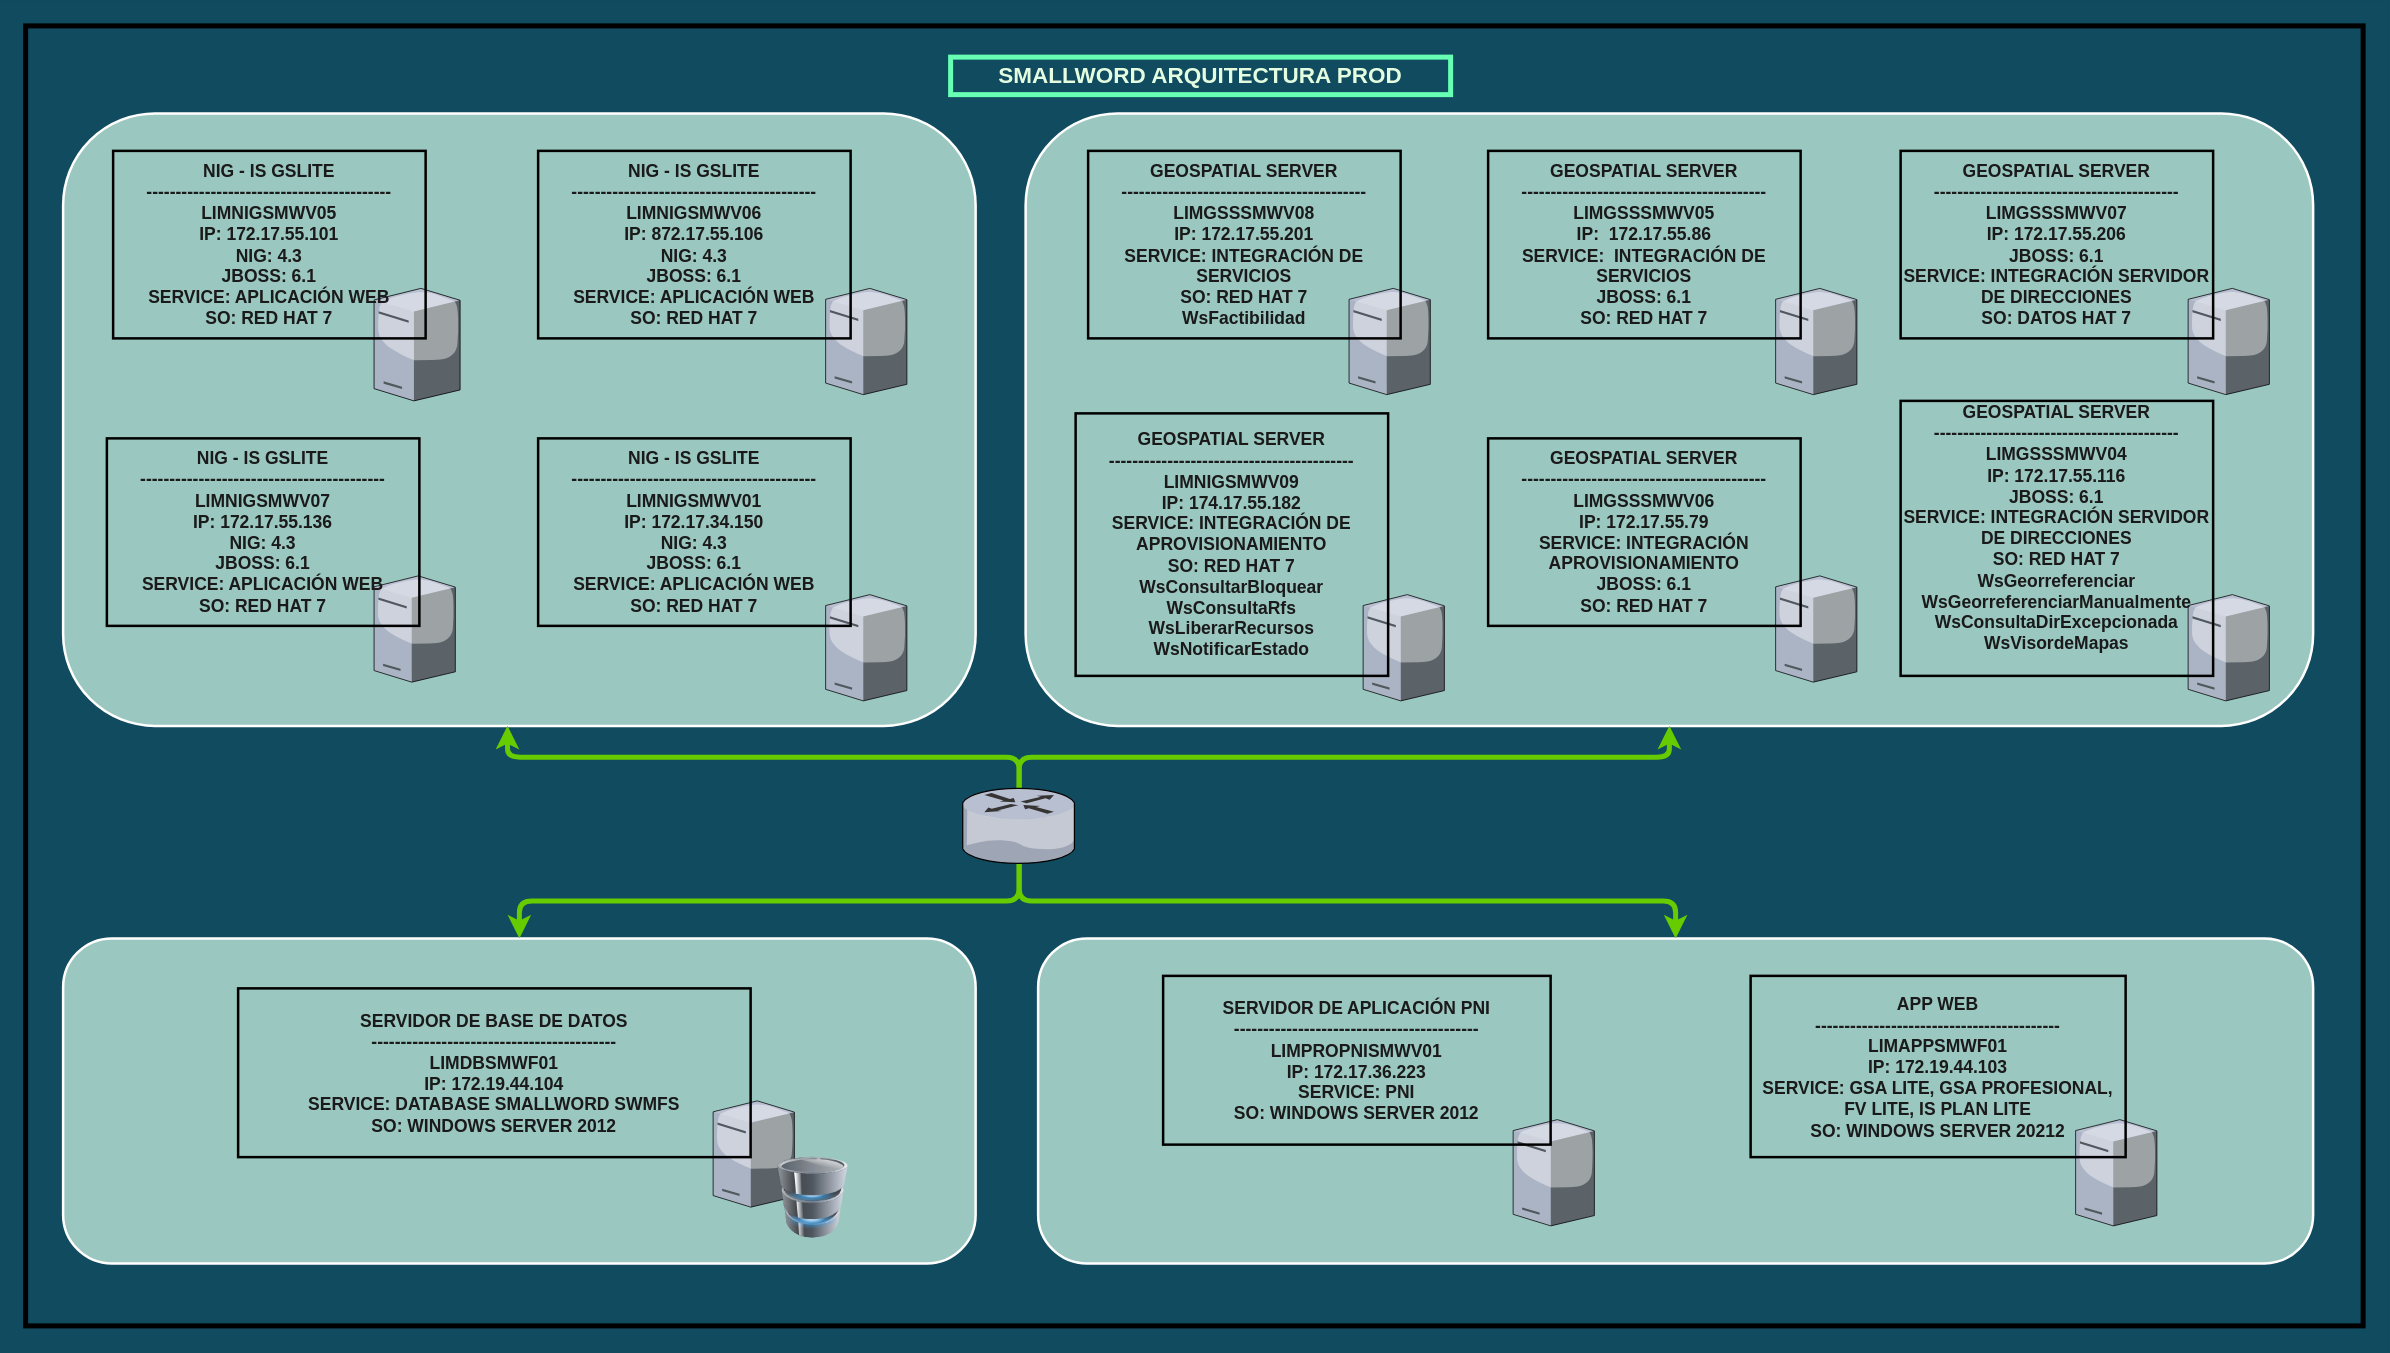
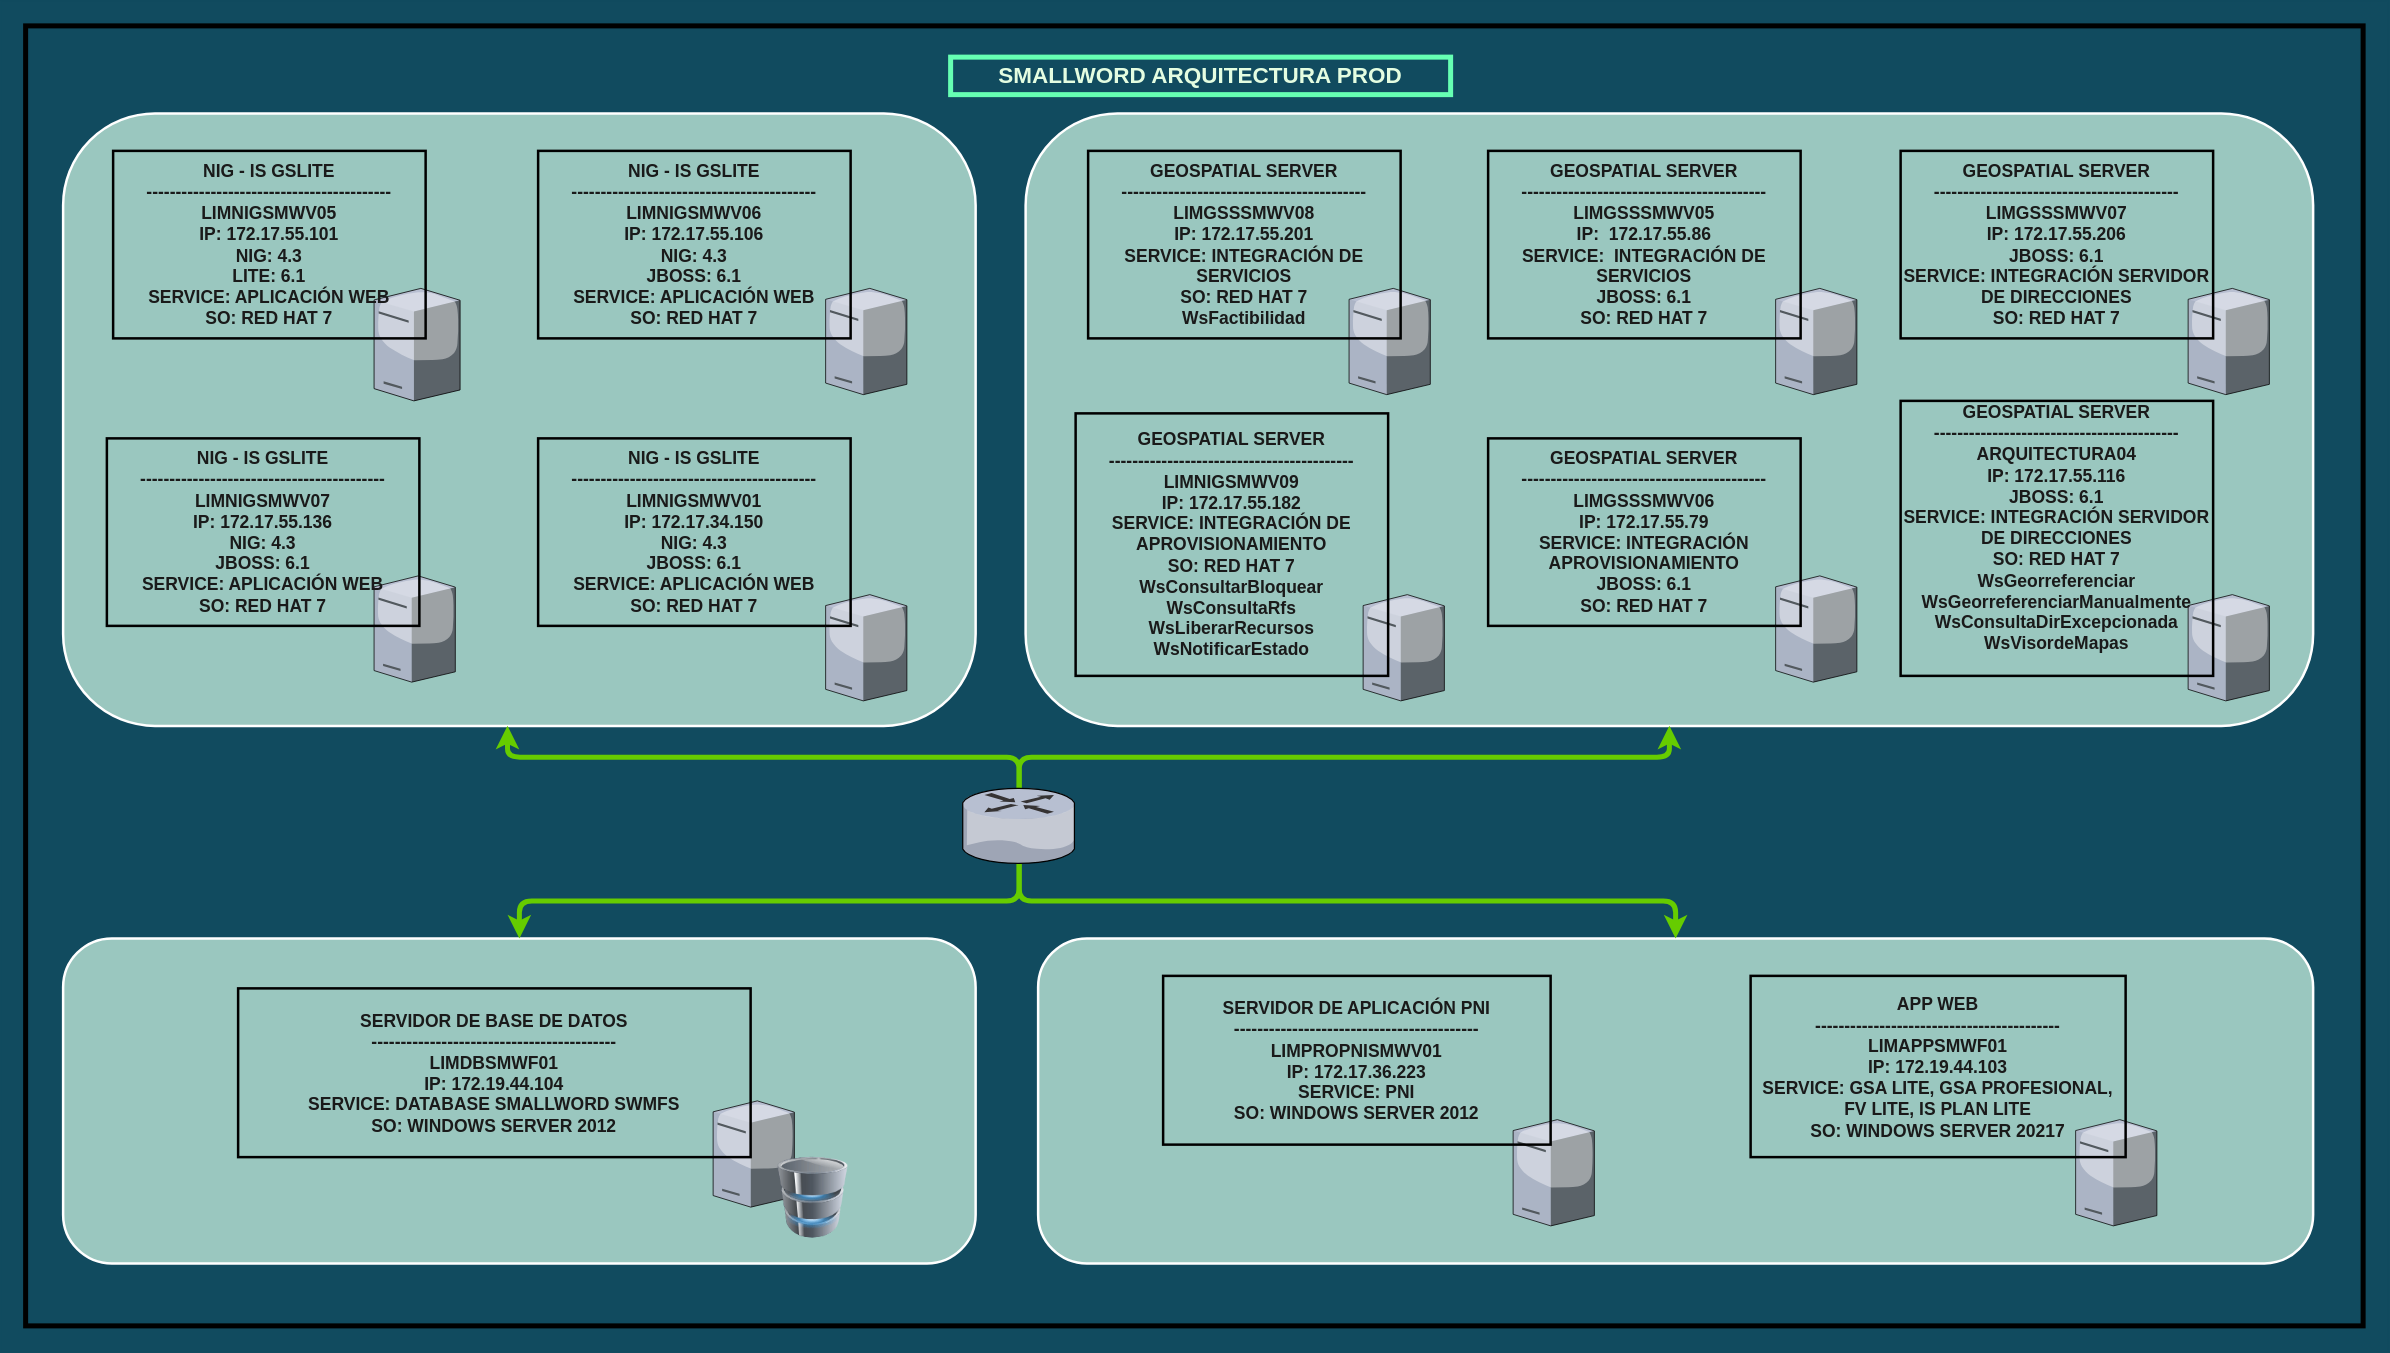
(269, 244) -> (269, 244)
(694, 244) -> (694, 244)
(2057, 244) -> (2057, 244)
(2057, 538) -> (2057, 538)
(1232, 544) -> (1232, 544)
(1938, 1067) -> (1938, 1067)
